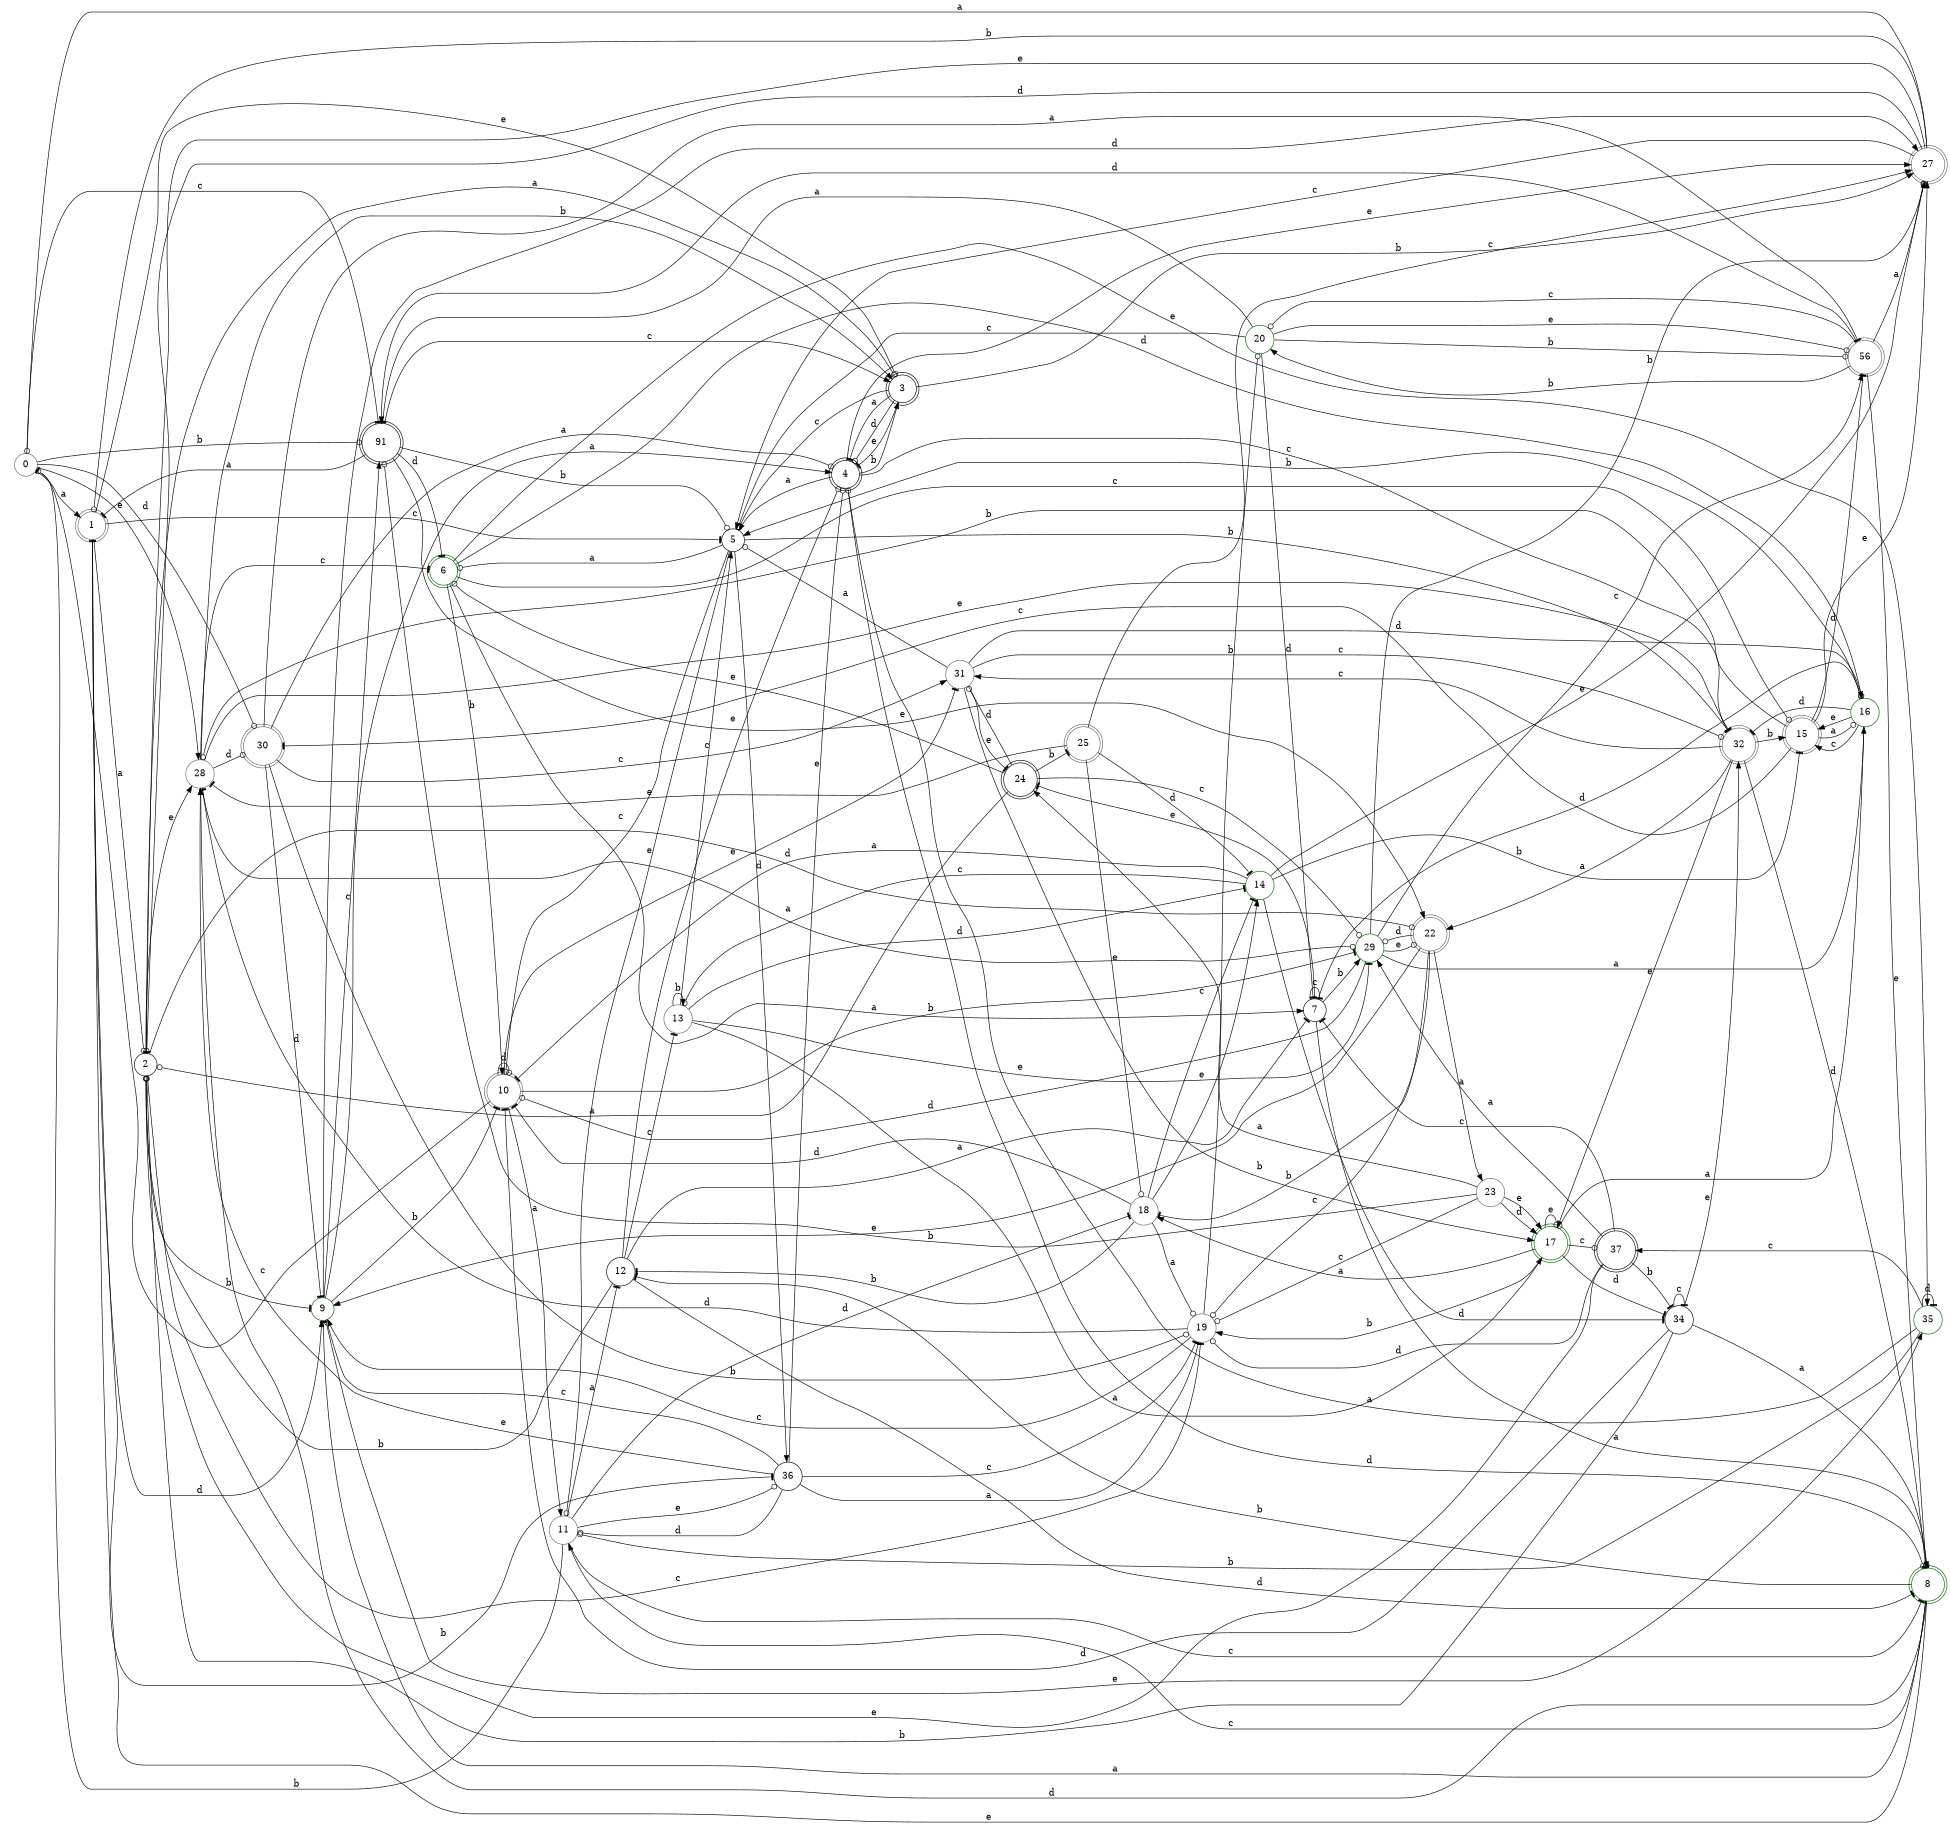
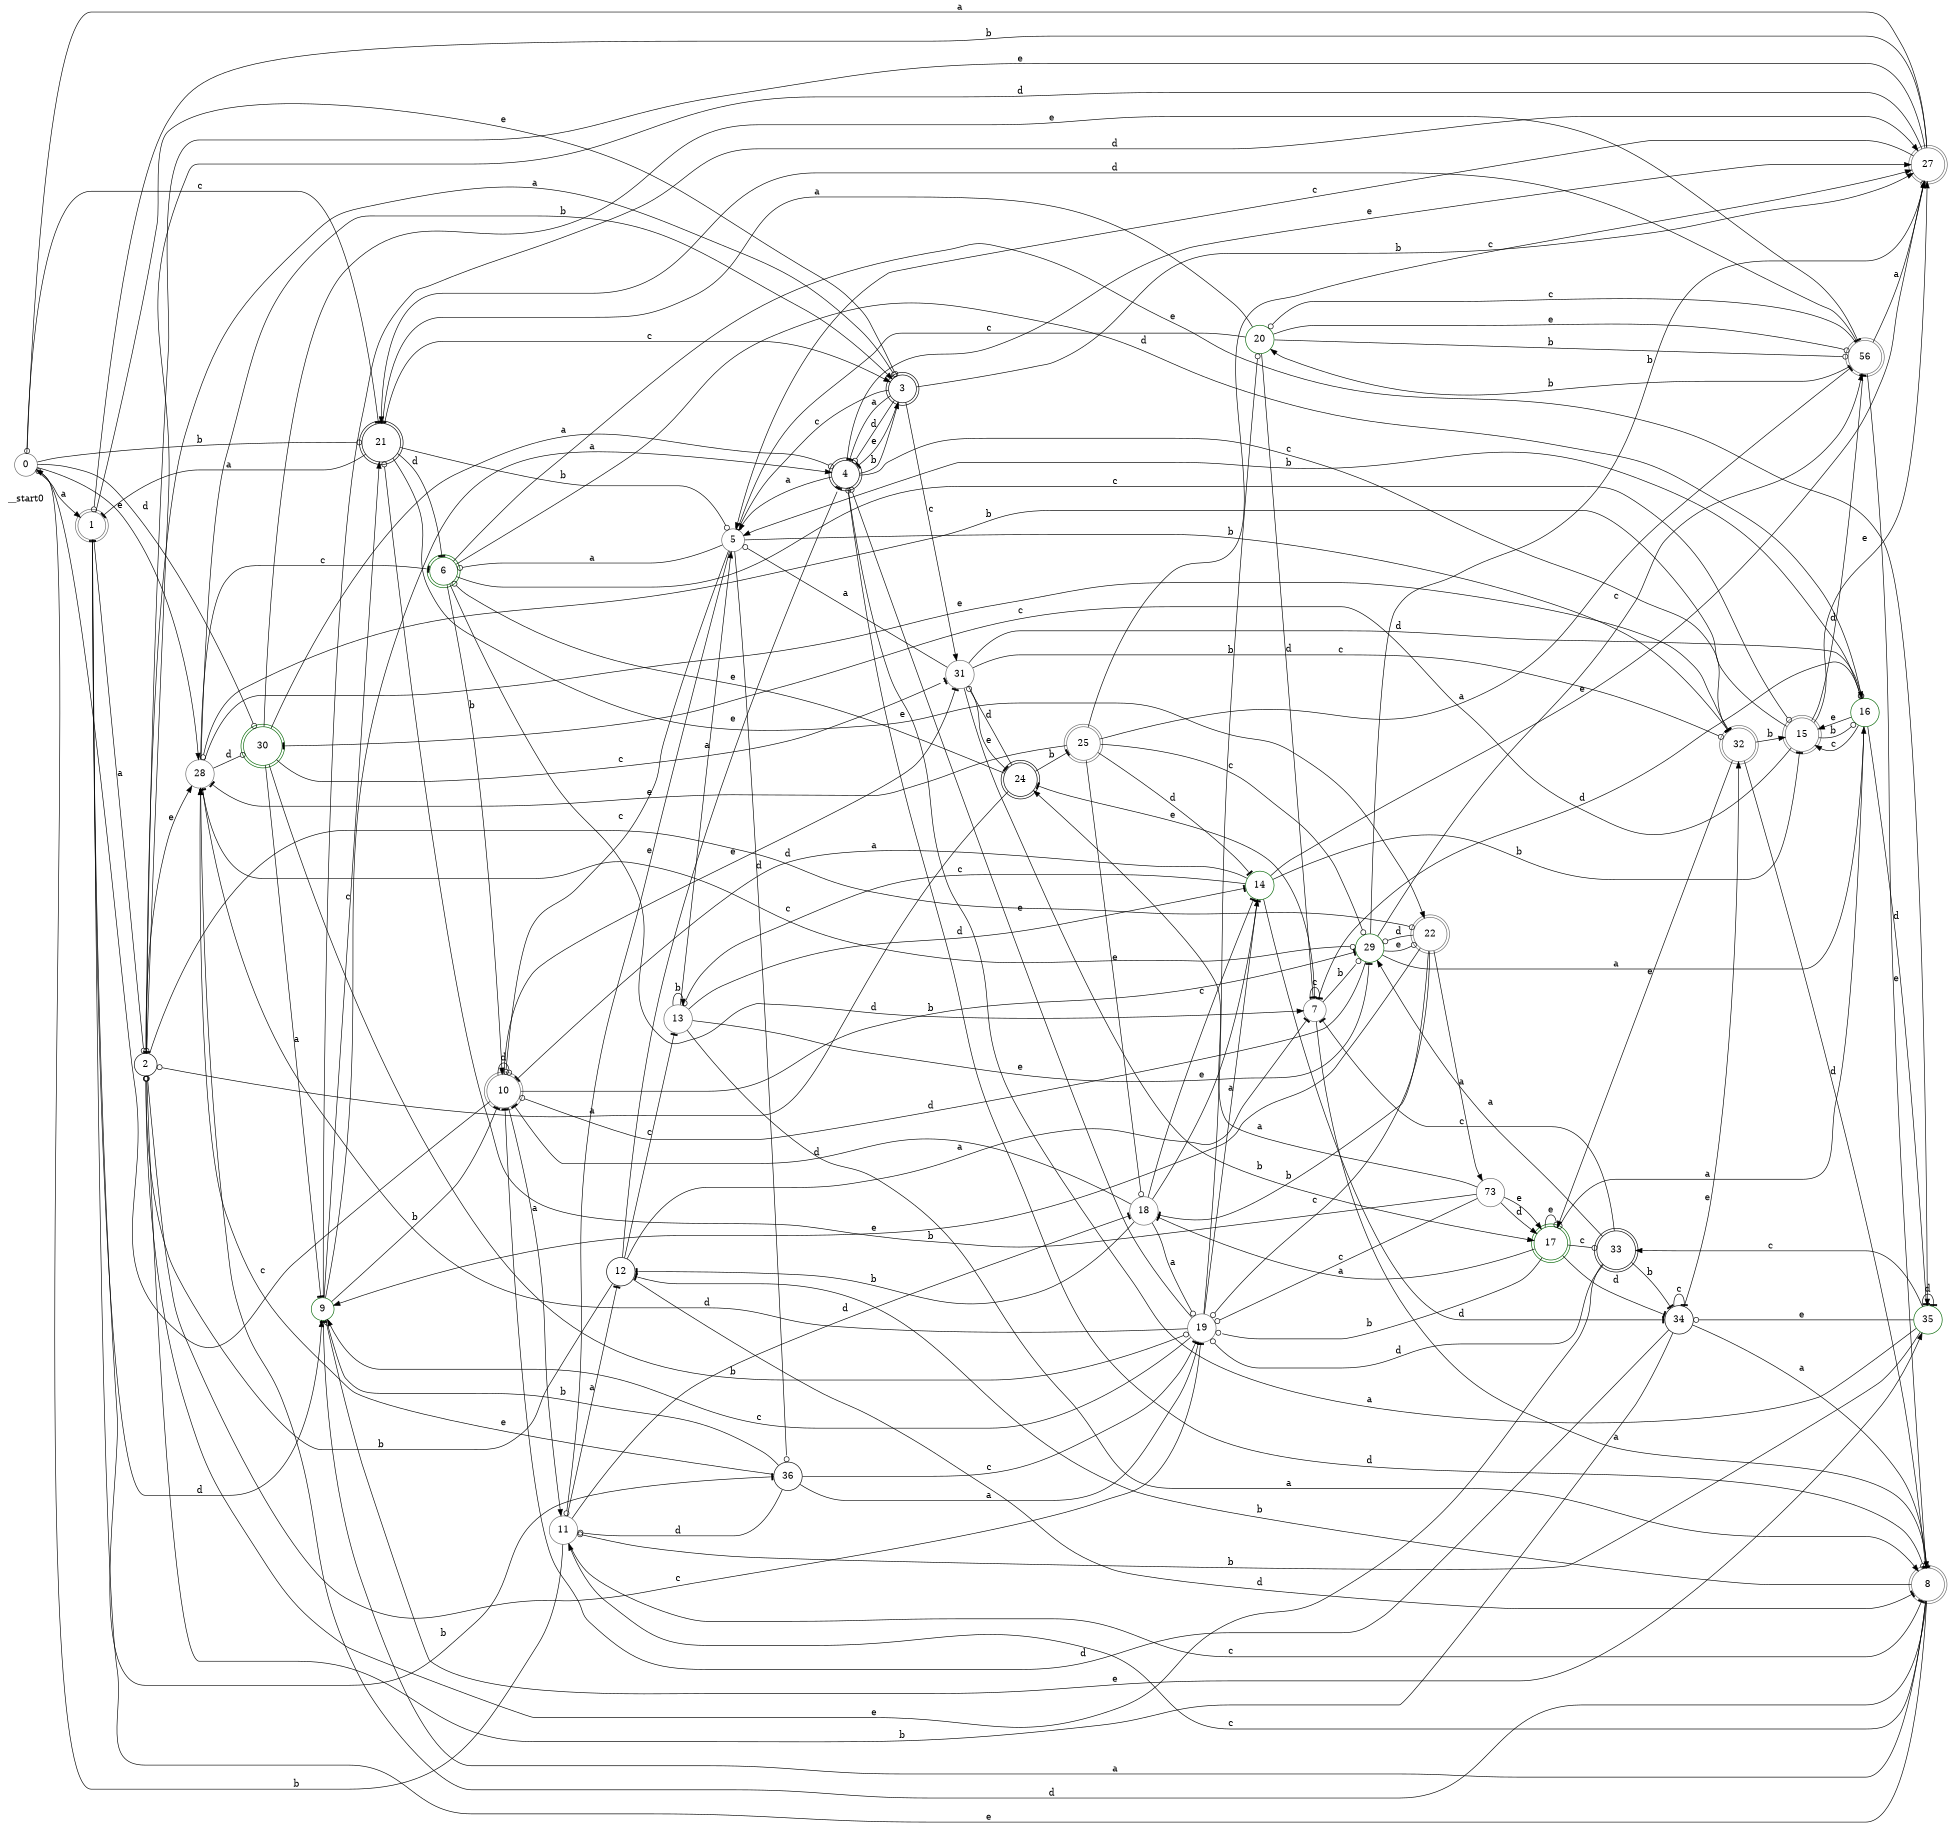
(1052, 118) -> (1052, 118)
(1899, 282) -> (1899, 282)
(381, 443) -> (381, 443)
none -> (26, 499)
(413, 519) -> none
(733, 540) -> (733, 540)
none -> (1526, 668)
(1358, 679) -> (931, 528)
(1799, 709) -> (1904, 1014)
(1833, 731) -> (1833, 731)
(263, 746) -> (263, 746)
(707, 746) -> (707, 746)
(612, 767) -> (612, 767)
(1220, 808) -> (1262, 794)
(1604, 862) -> none
(684, 904) -> (684, 904)
(788, 909) -> (788, 909)
(809, 977) -> (1005, 913)
(763, 981) -> (763, 981)
(1340, 983) -> (1340, 983)
(874, 1008) -> (874, 1008)
(1315, 1010) -> (1315, 1010)
(297, 1040) -> (297, 1040)
none -> (1231, 1108)
(1490, 1193) -> (1490, 1193)
(1616, 1250) -> (1616, 1250)
(174, 1253) -> none
(1344, 1277) -> (1344, 1277)
none -> (1806, 1320)
(1390, 1327) -> (1390, 1327)
(1062, 1345) -> (1209, 1488)
(564, 1392) -> (564, 1392)
(1503, 1402) -> (1503, 1402)
(1843, 1415) -> (1843, 1415)
(56, 1439) -> (56, 1439)
(677, 1515) -> none
(1928, 1585) -> (1928, 1585)
